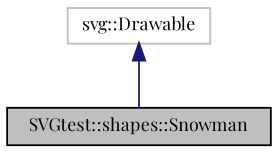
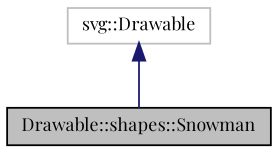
(139, 127) -> (139, 127)
